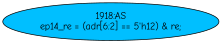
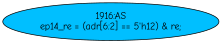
(111, 22) -> (111, 22)
